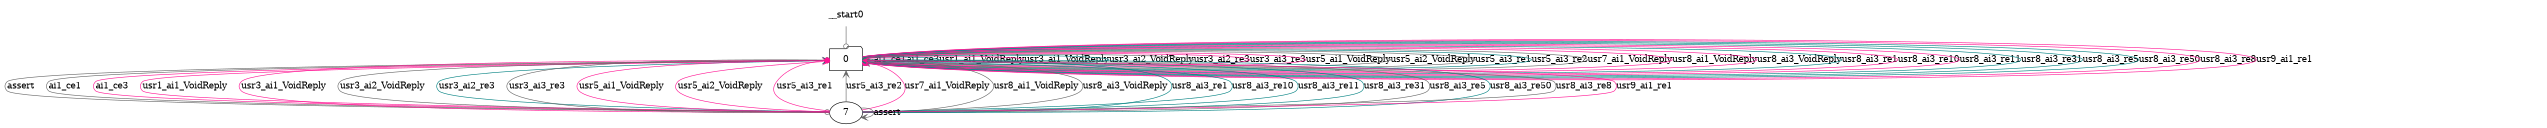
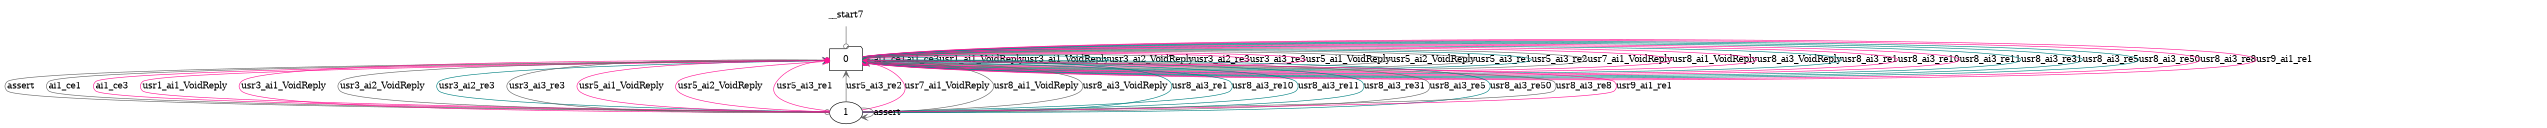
(846, 15) -> (846, 15)
(846, 113) -> (846, 113)
